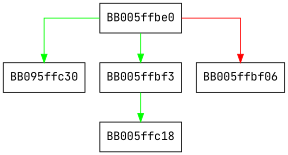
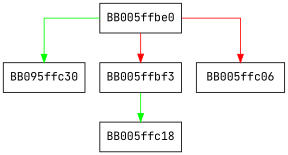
(141, 44) -> (141, 44)
(240, 78) -> (240, 78)
